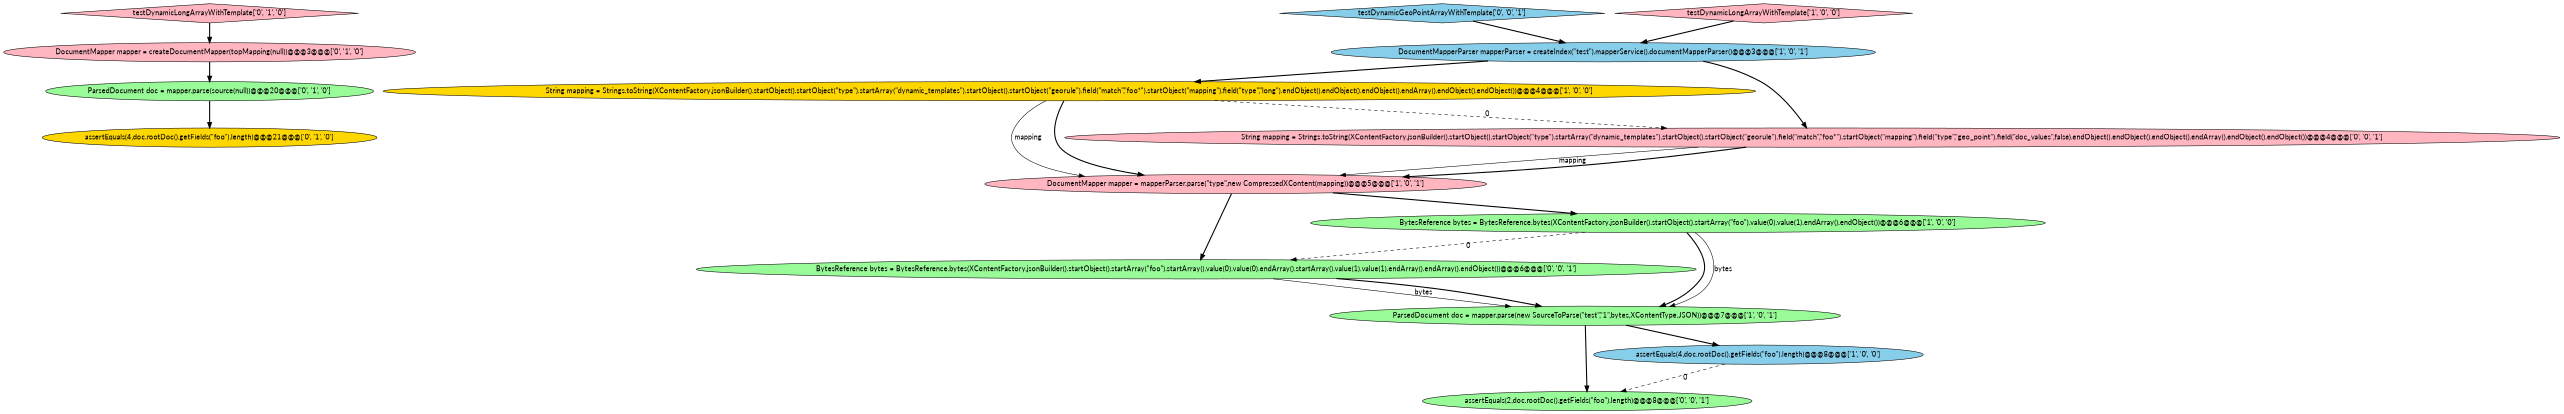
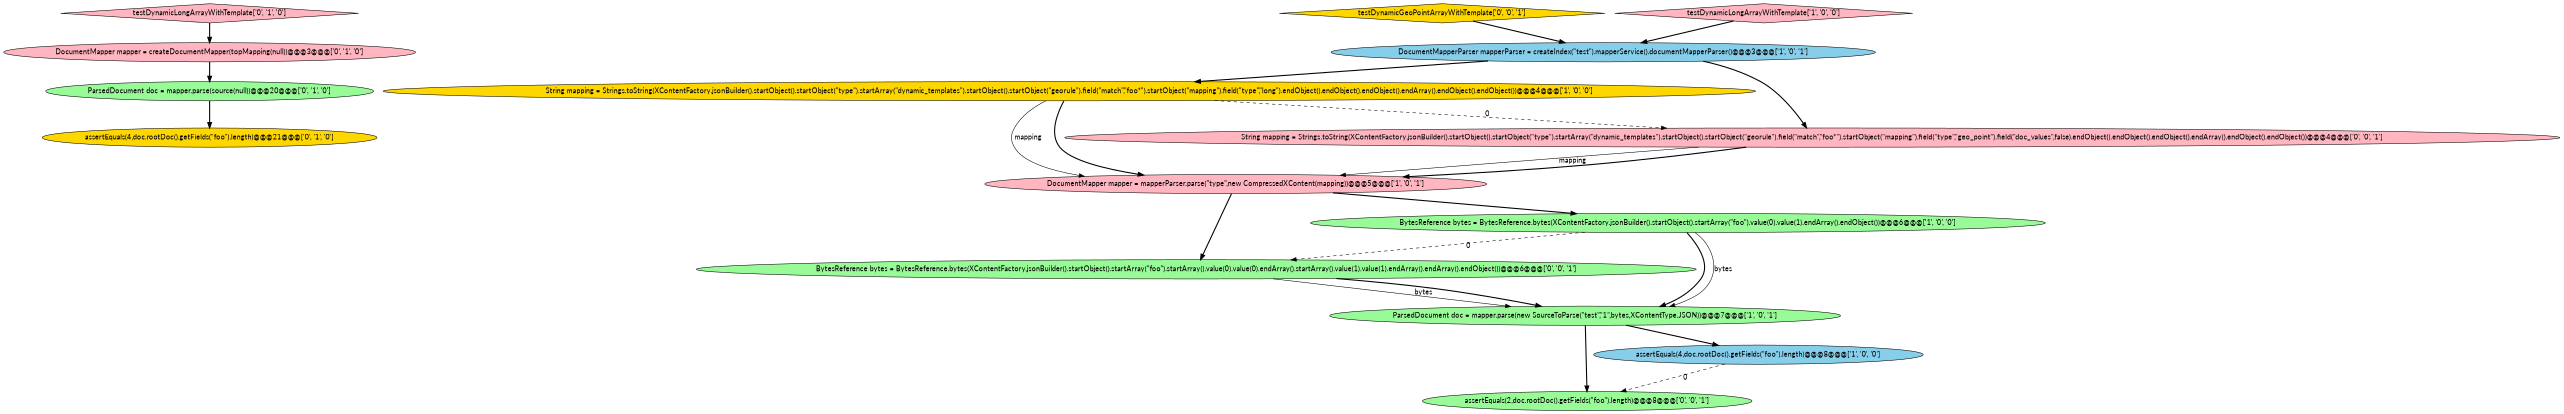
(1442, 13) -> (1442, 13)
